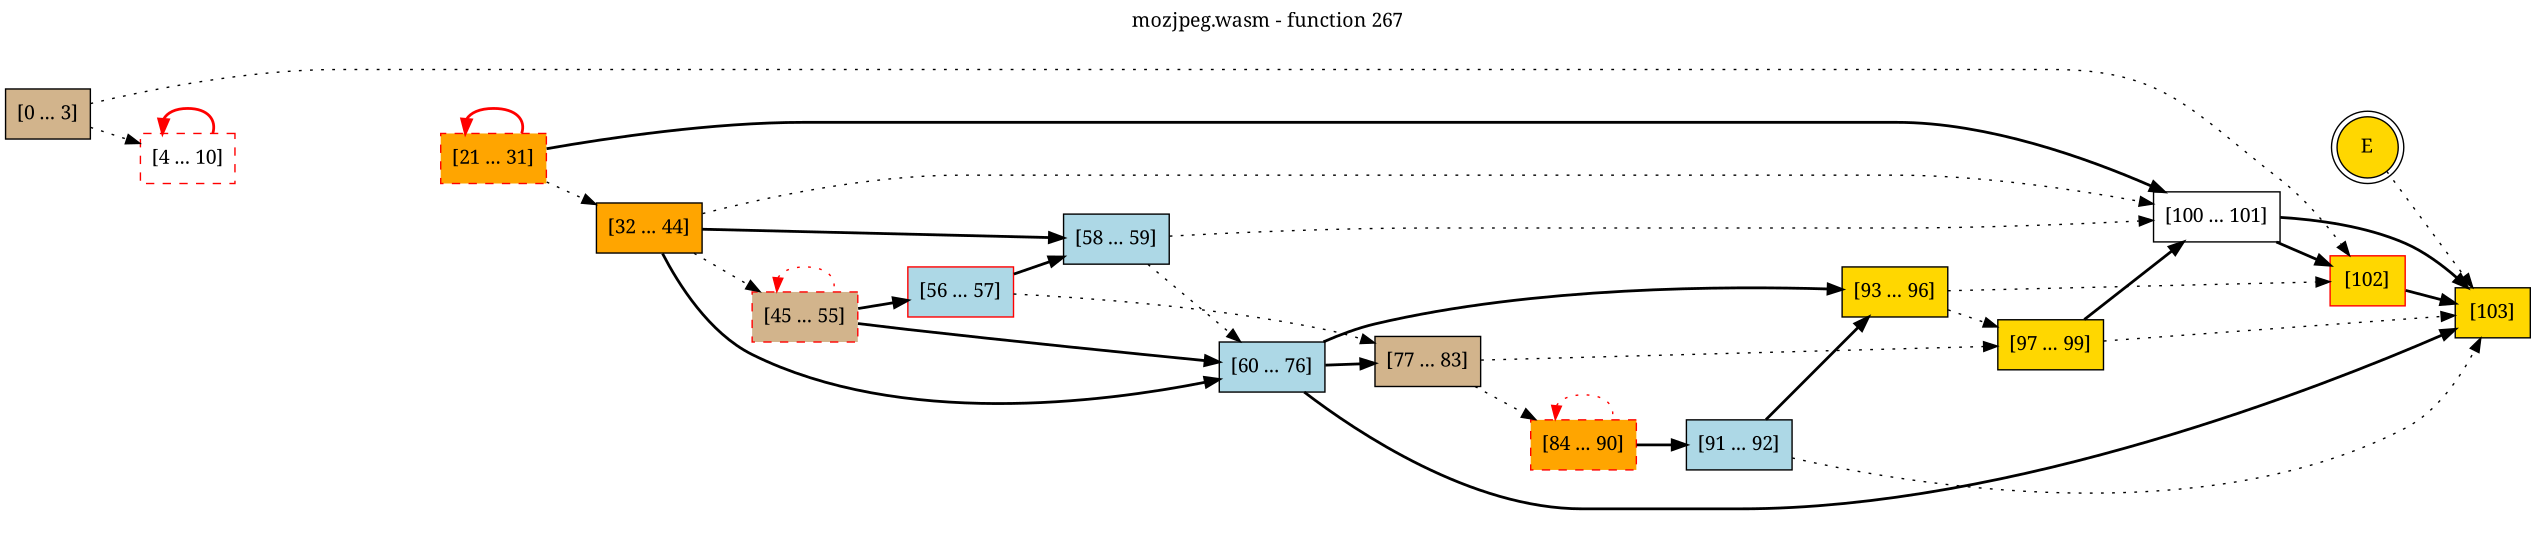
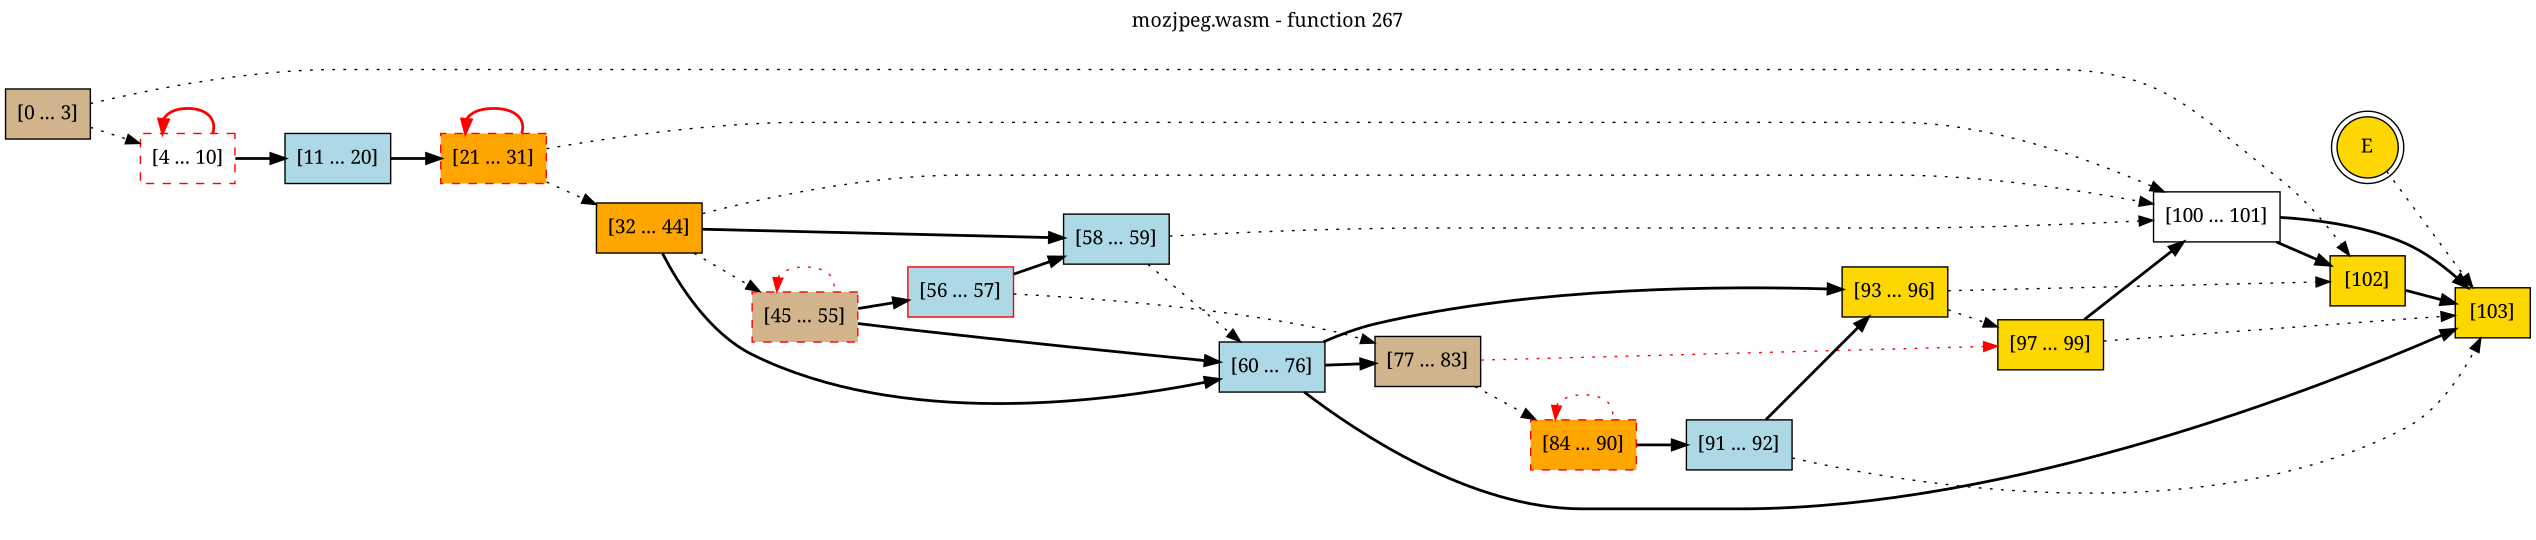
(1353, 122) -> (1353, 122)
none -> (338, 158)
(2368, 281) -> (2368, 281)
(1732, 353) -> (1732, 353)
